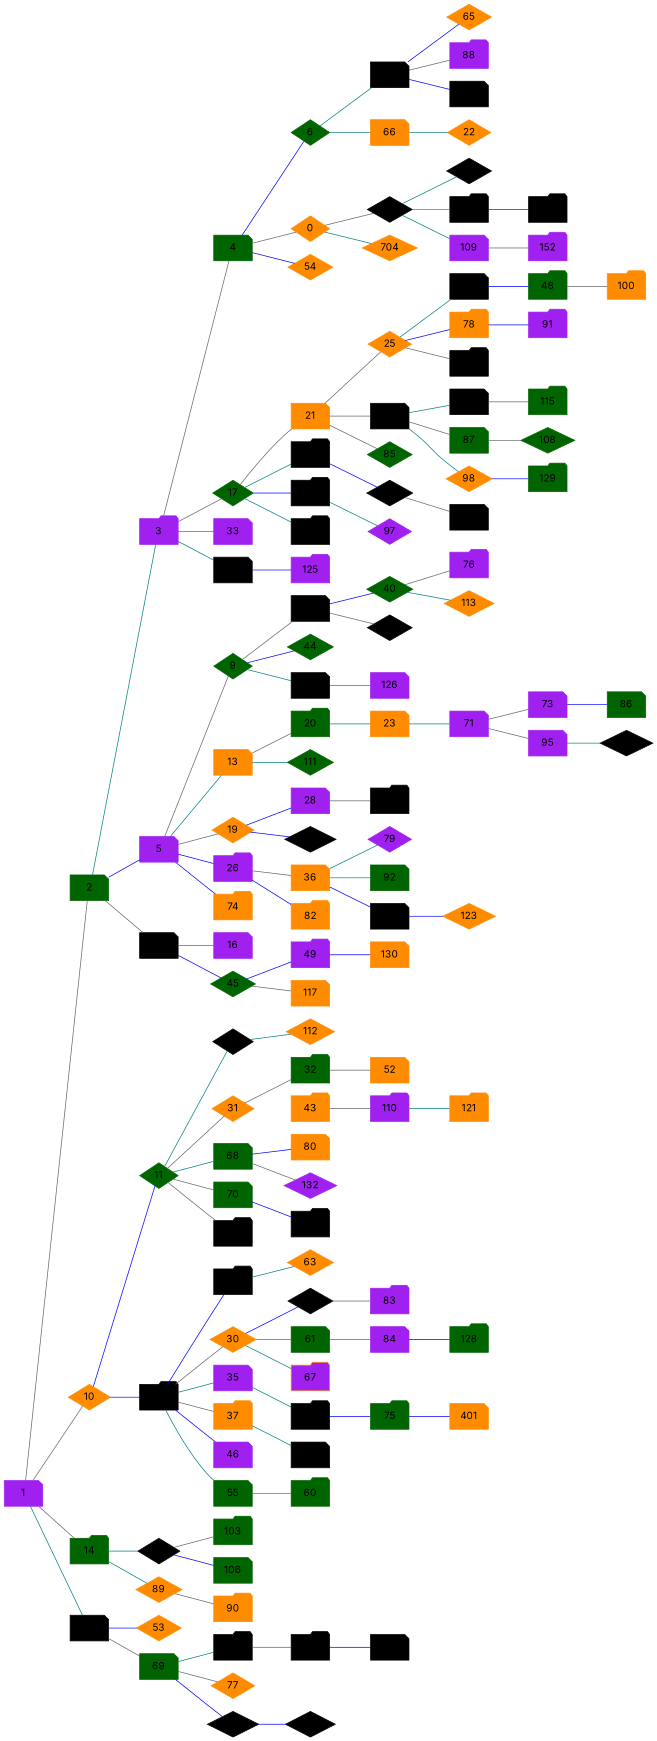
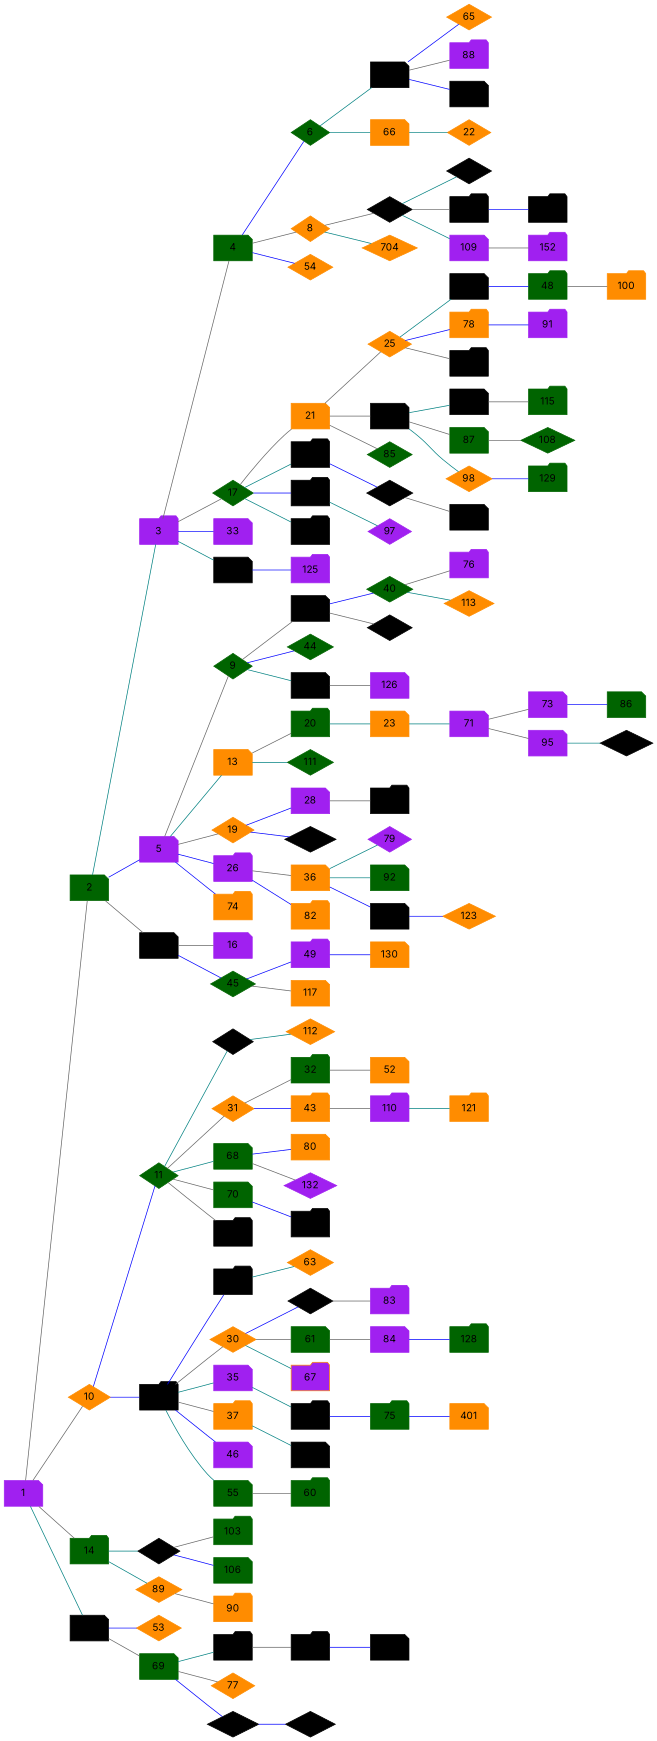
(310, 229) -> (310, 229)
(196, 532) -> (196, 532)
none -> (273, 1109)
